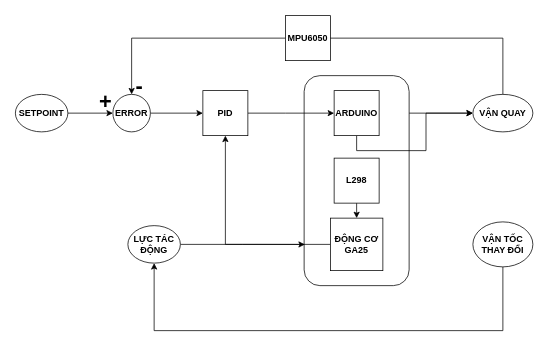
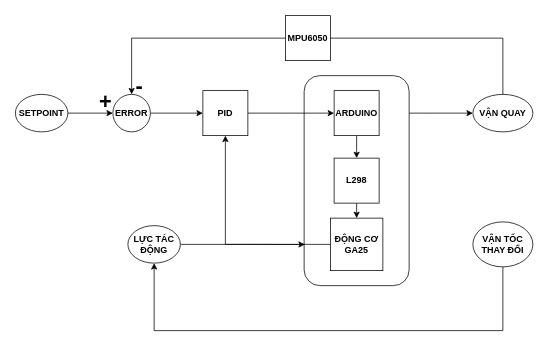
(391, 150) -> (357, 150)
